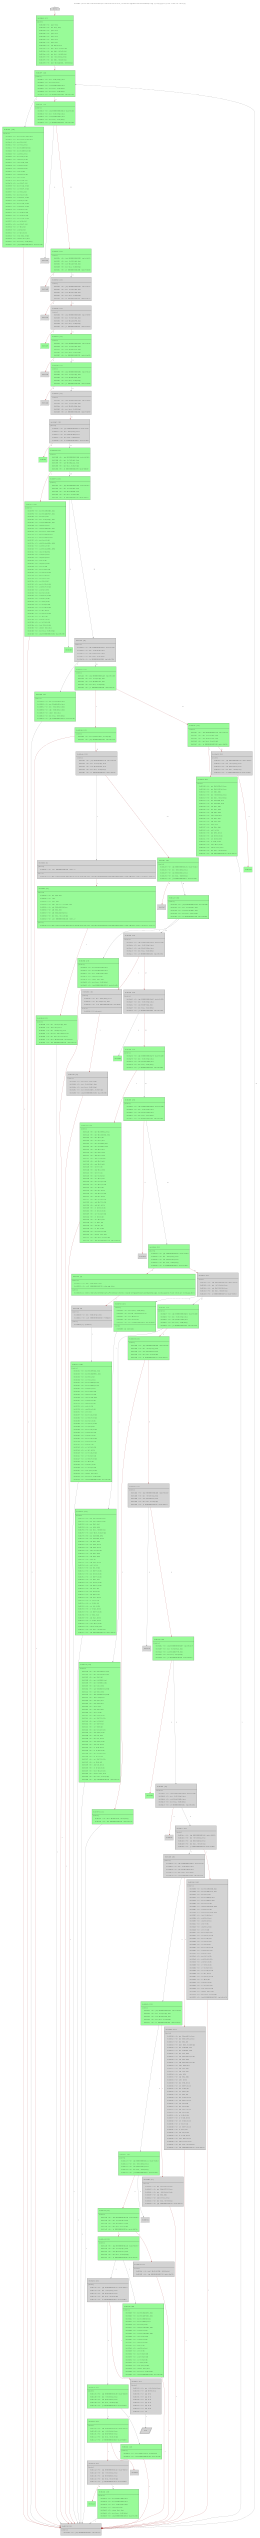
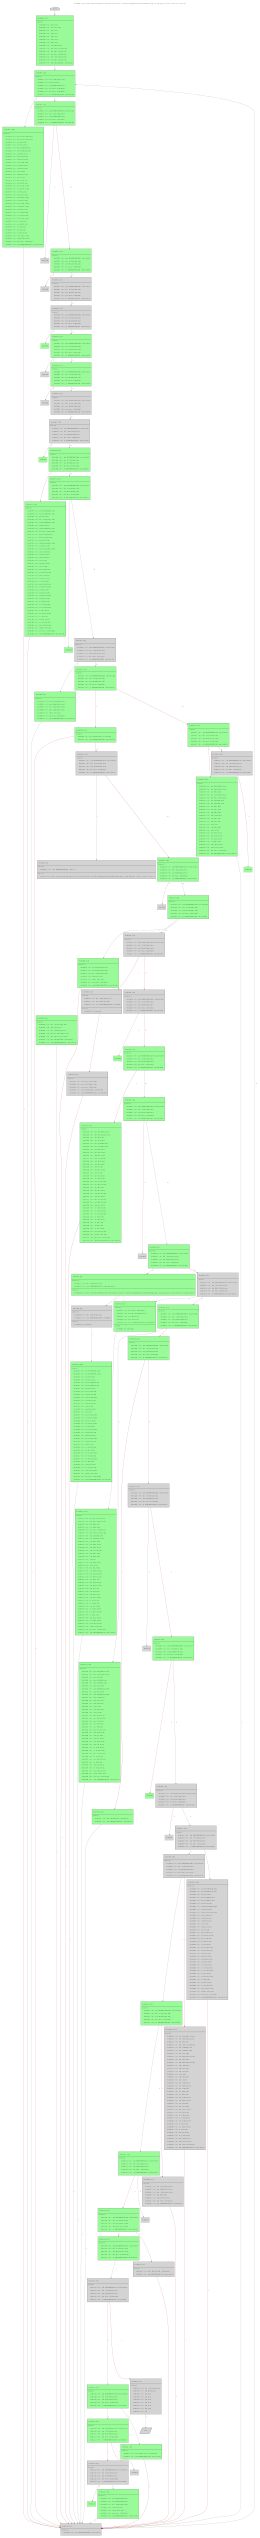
(45, 317) -> none
(96, 907) -> none
(143, 2340) -> none
